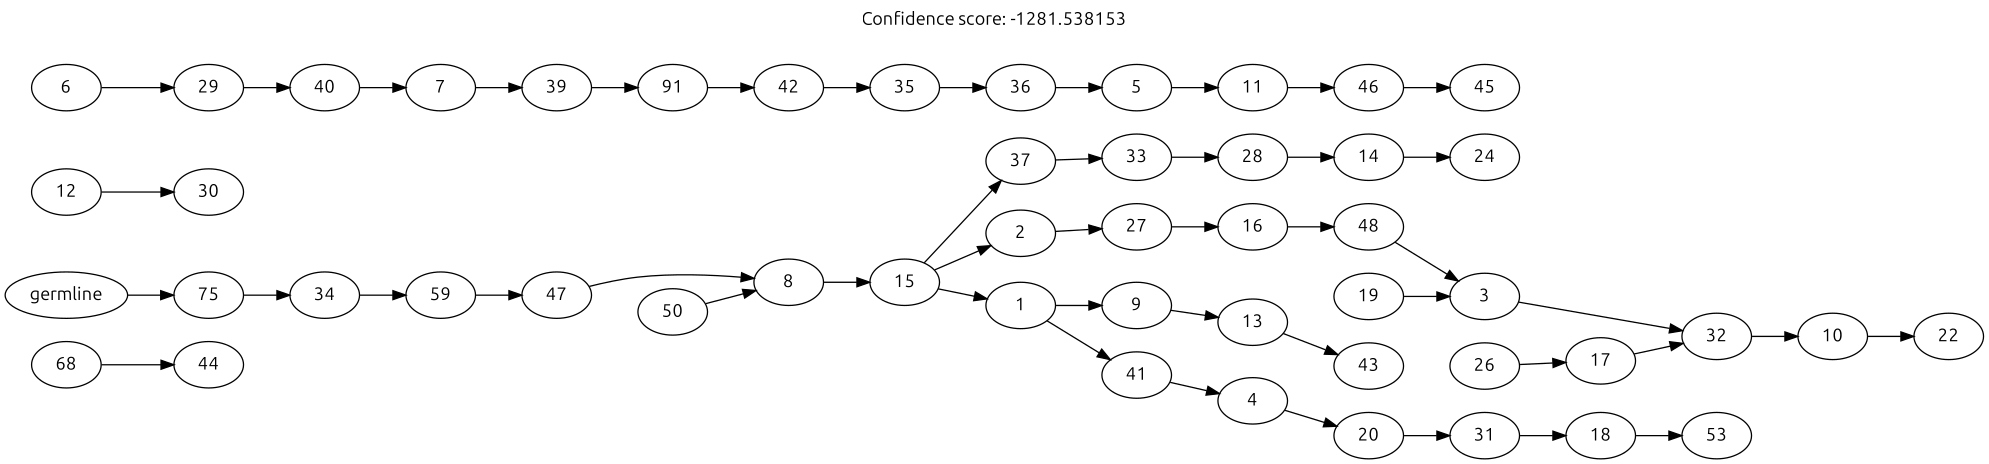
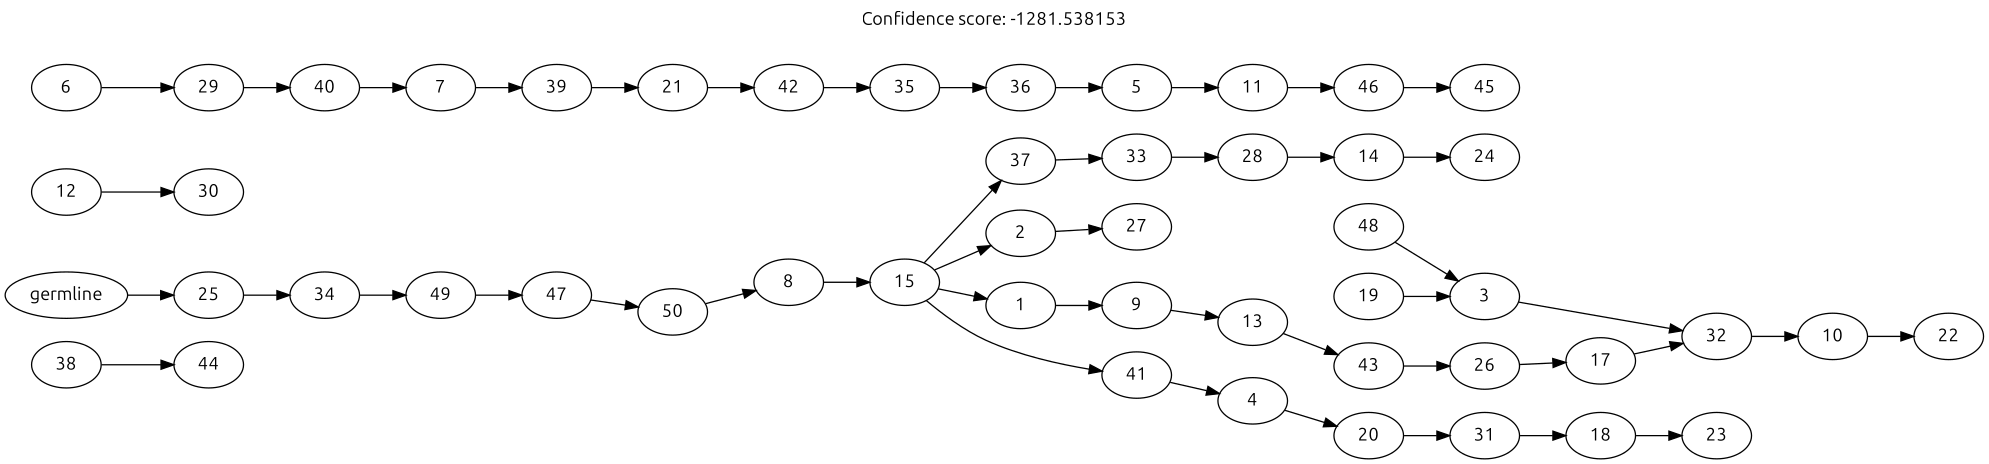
(673, 88) -> (673, 88)
(1253, 227) -> none
(665, 275) -> (608, 303)
(209, 295) -> (209, 295)
(441, 295) -> (441, 295)
(1073, 337) -> (1002, 347)
(66, 365) -> (66, 365)
none -> (1420, 366)
(1717, 436) -> (1717, 436)
